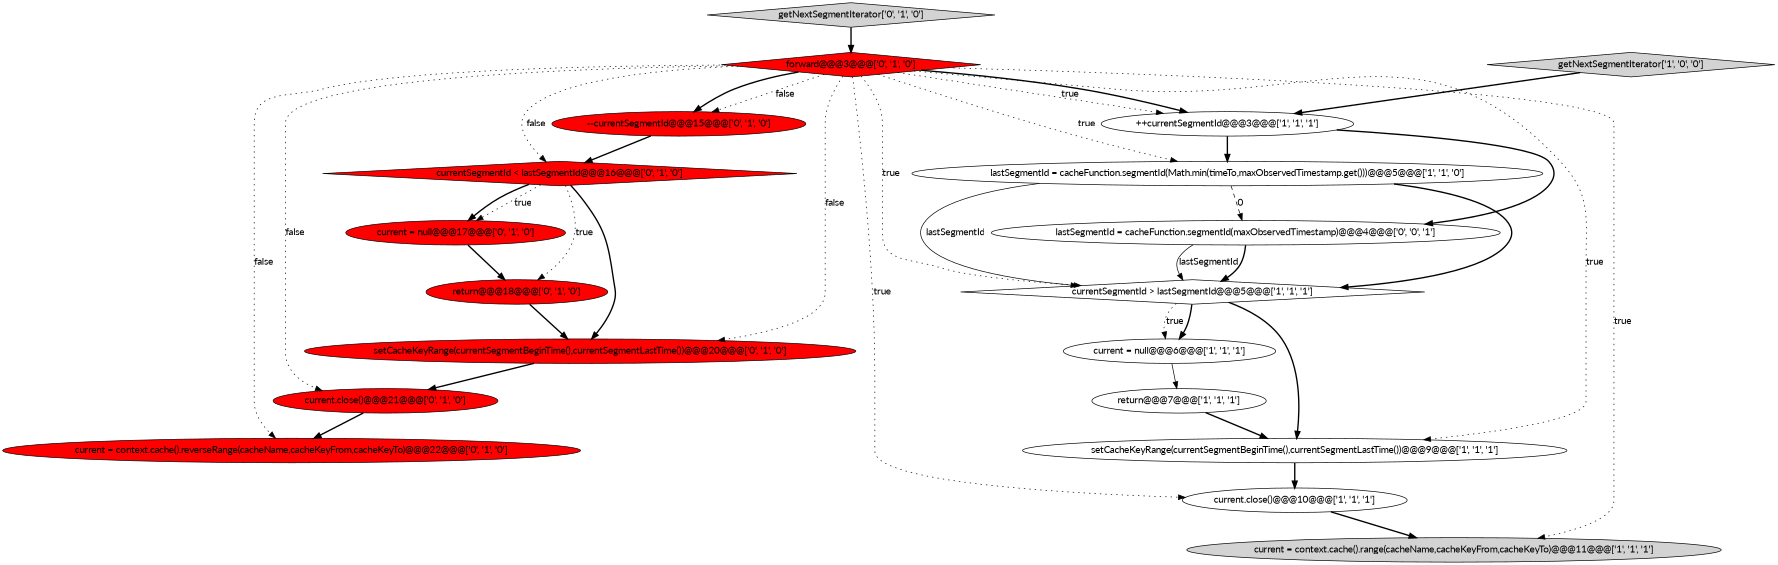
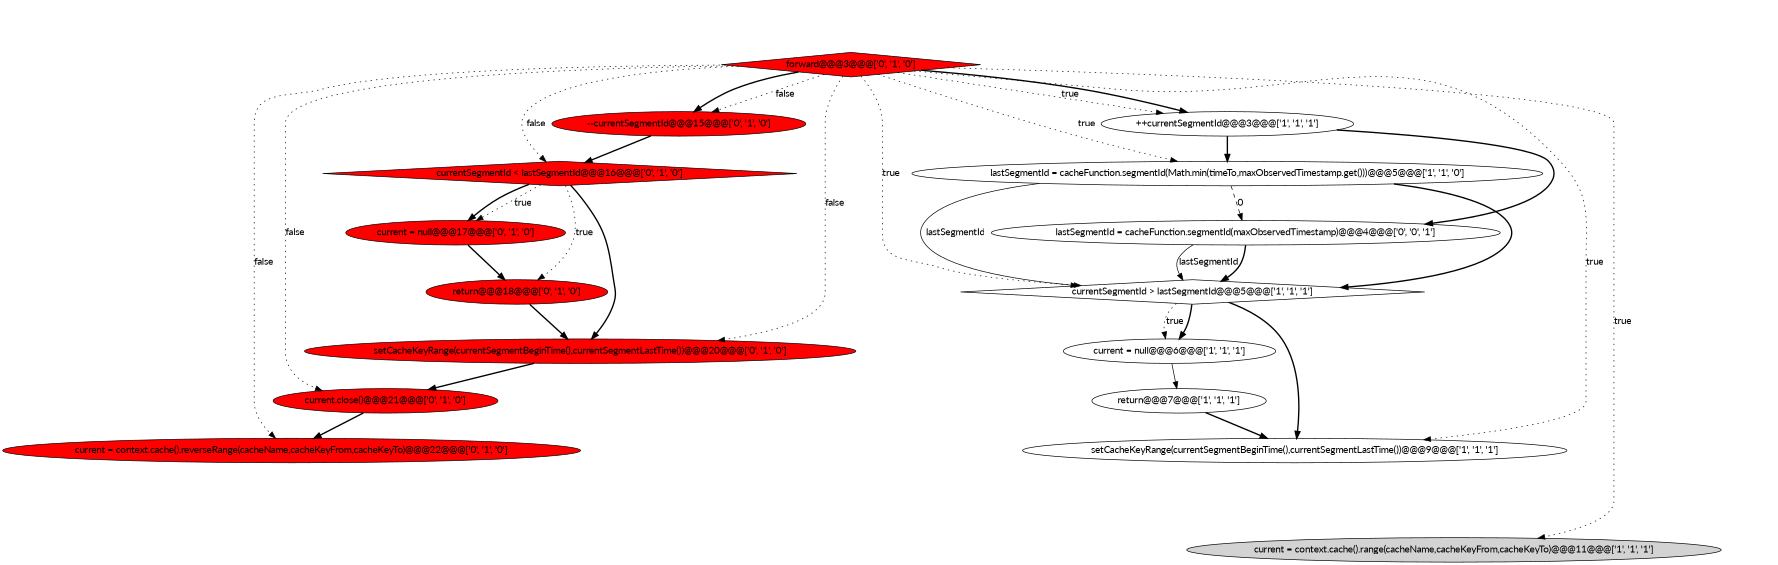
(851, 15) -> none
(1631, 65) -> none
(1295, 500) -> none
